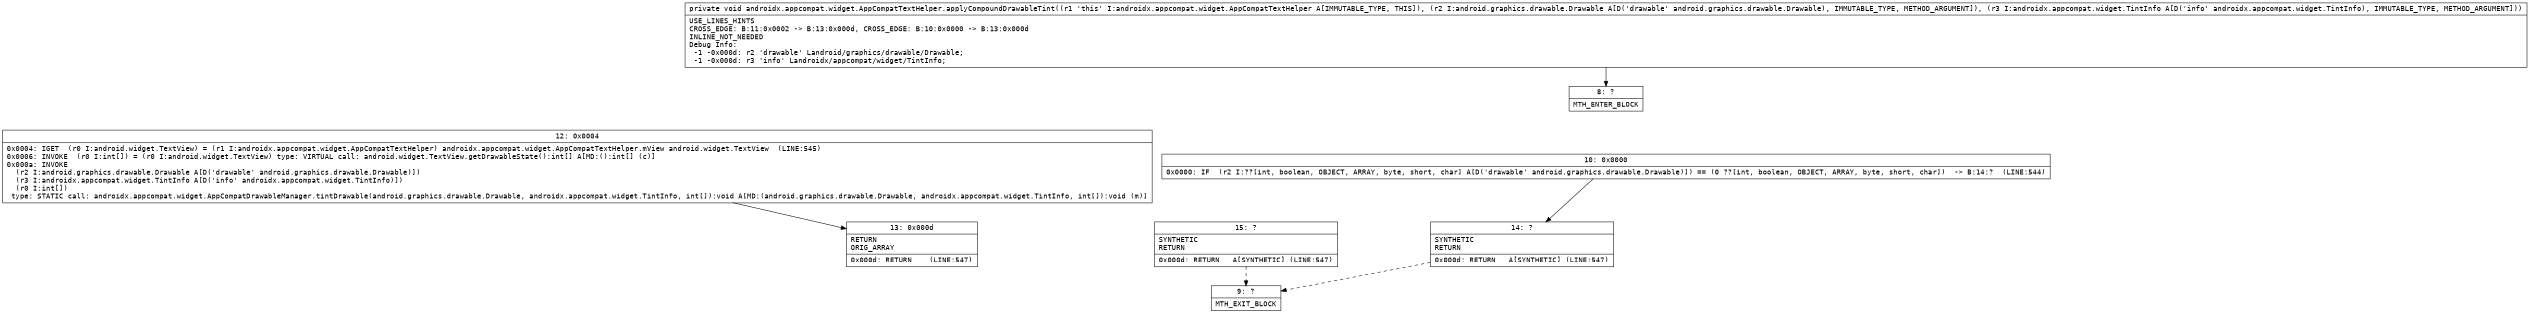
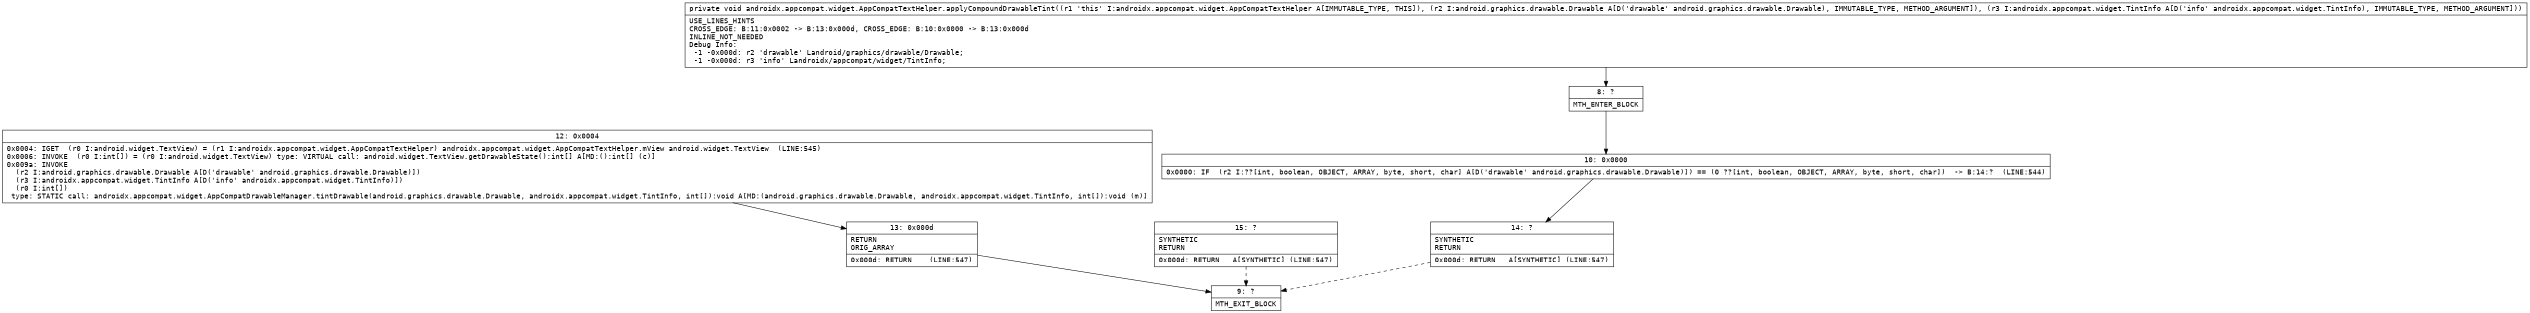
none -> (1606, 130)
(42, 165) -> (42, 165)
none -> (1092, 273)
